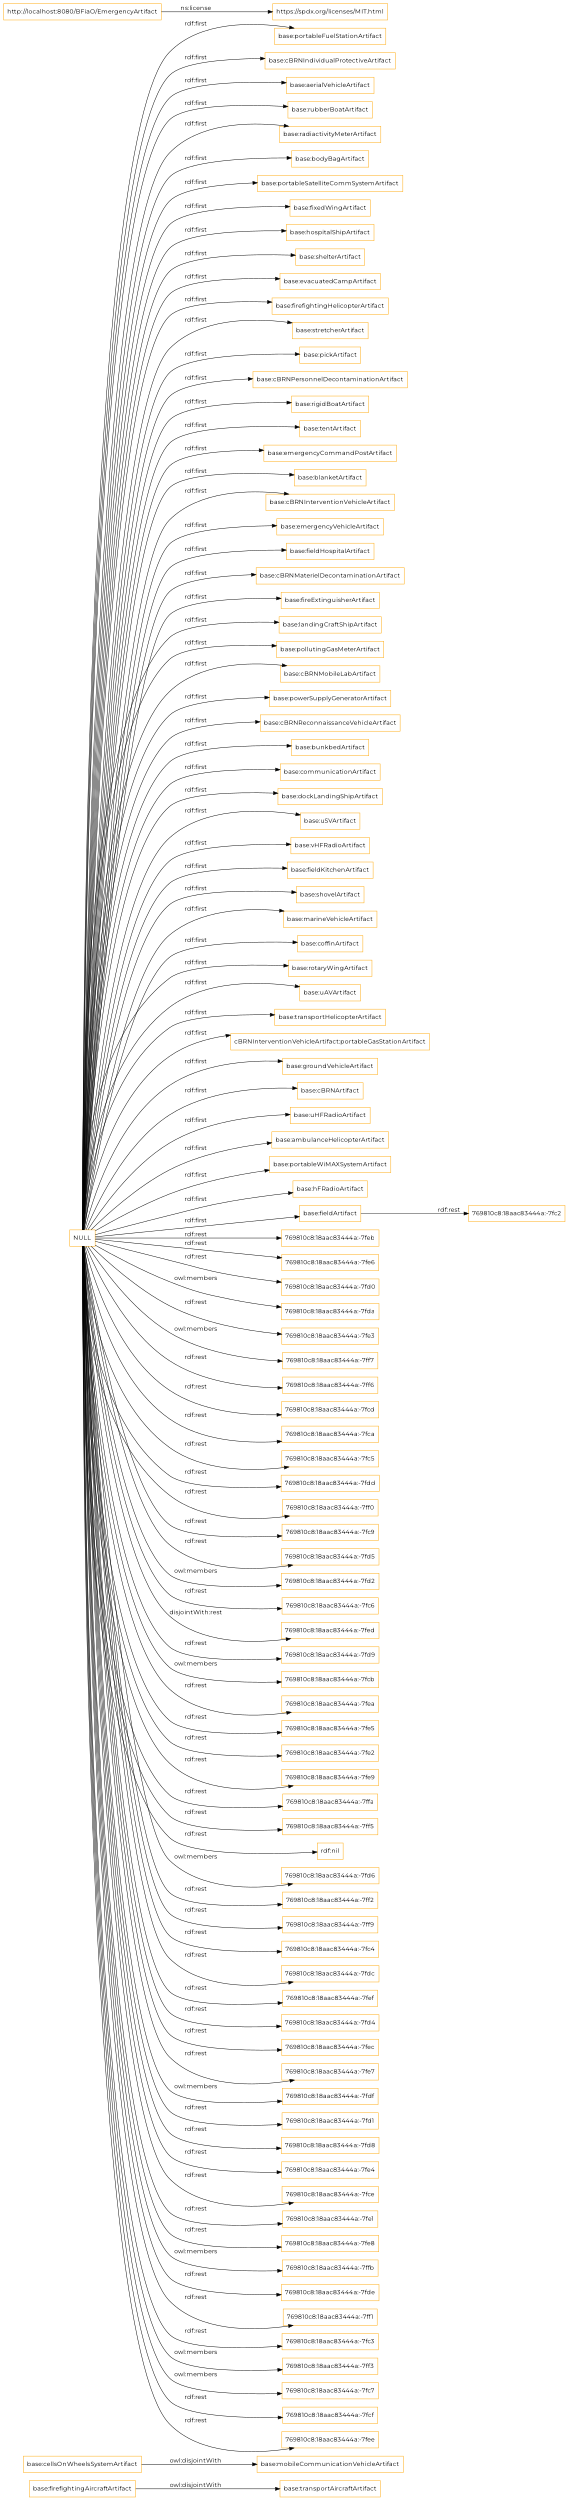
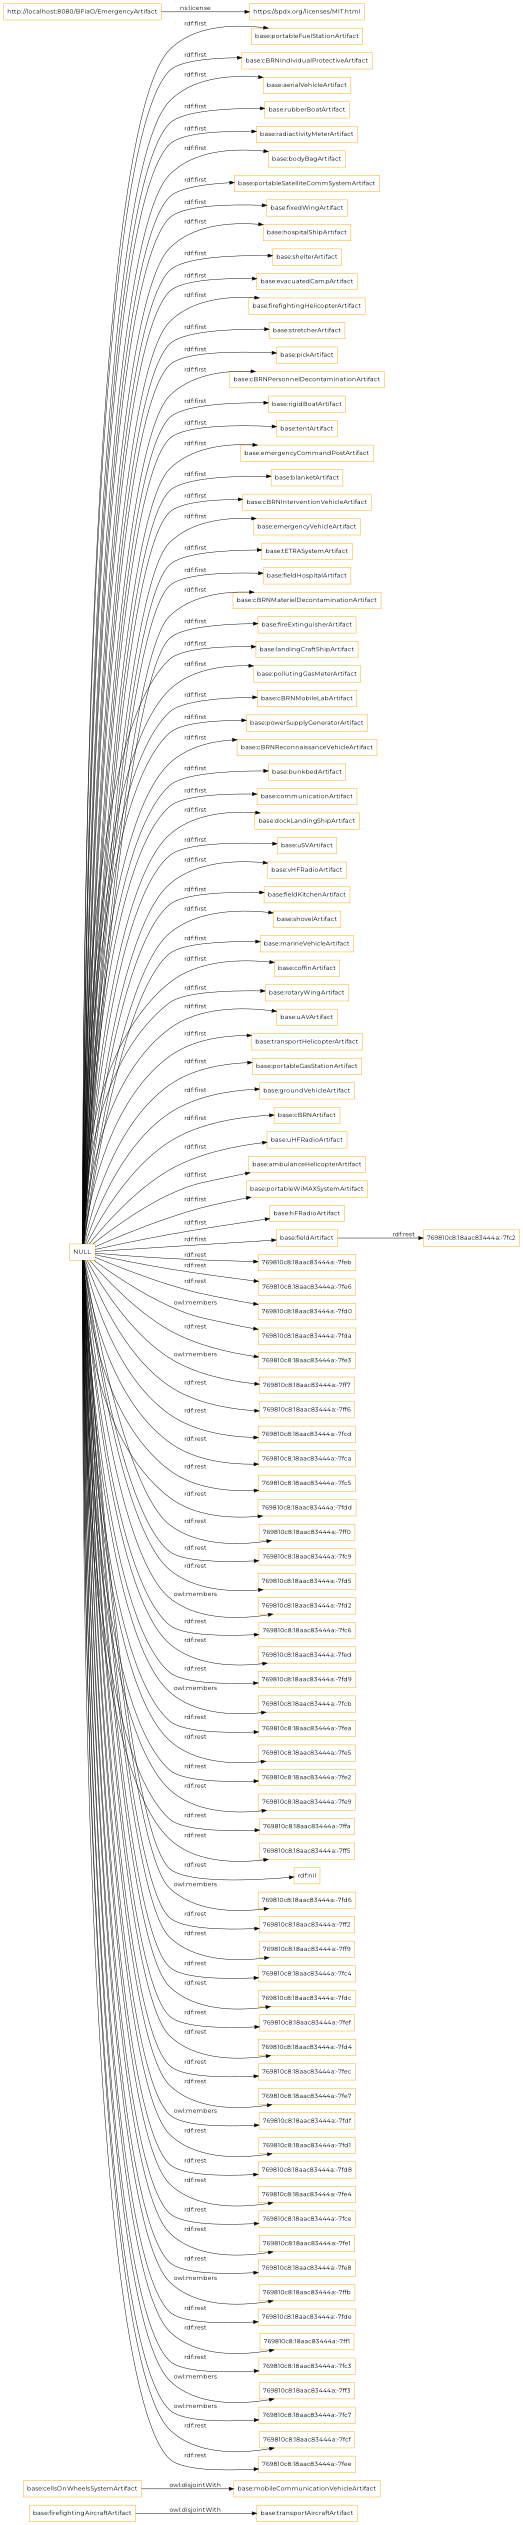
none -> (307, 551)
(330, 1042) -> (307, 1066)
(196, 1613) -> (196, 1640)
